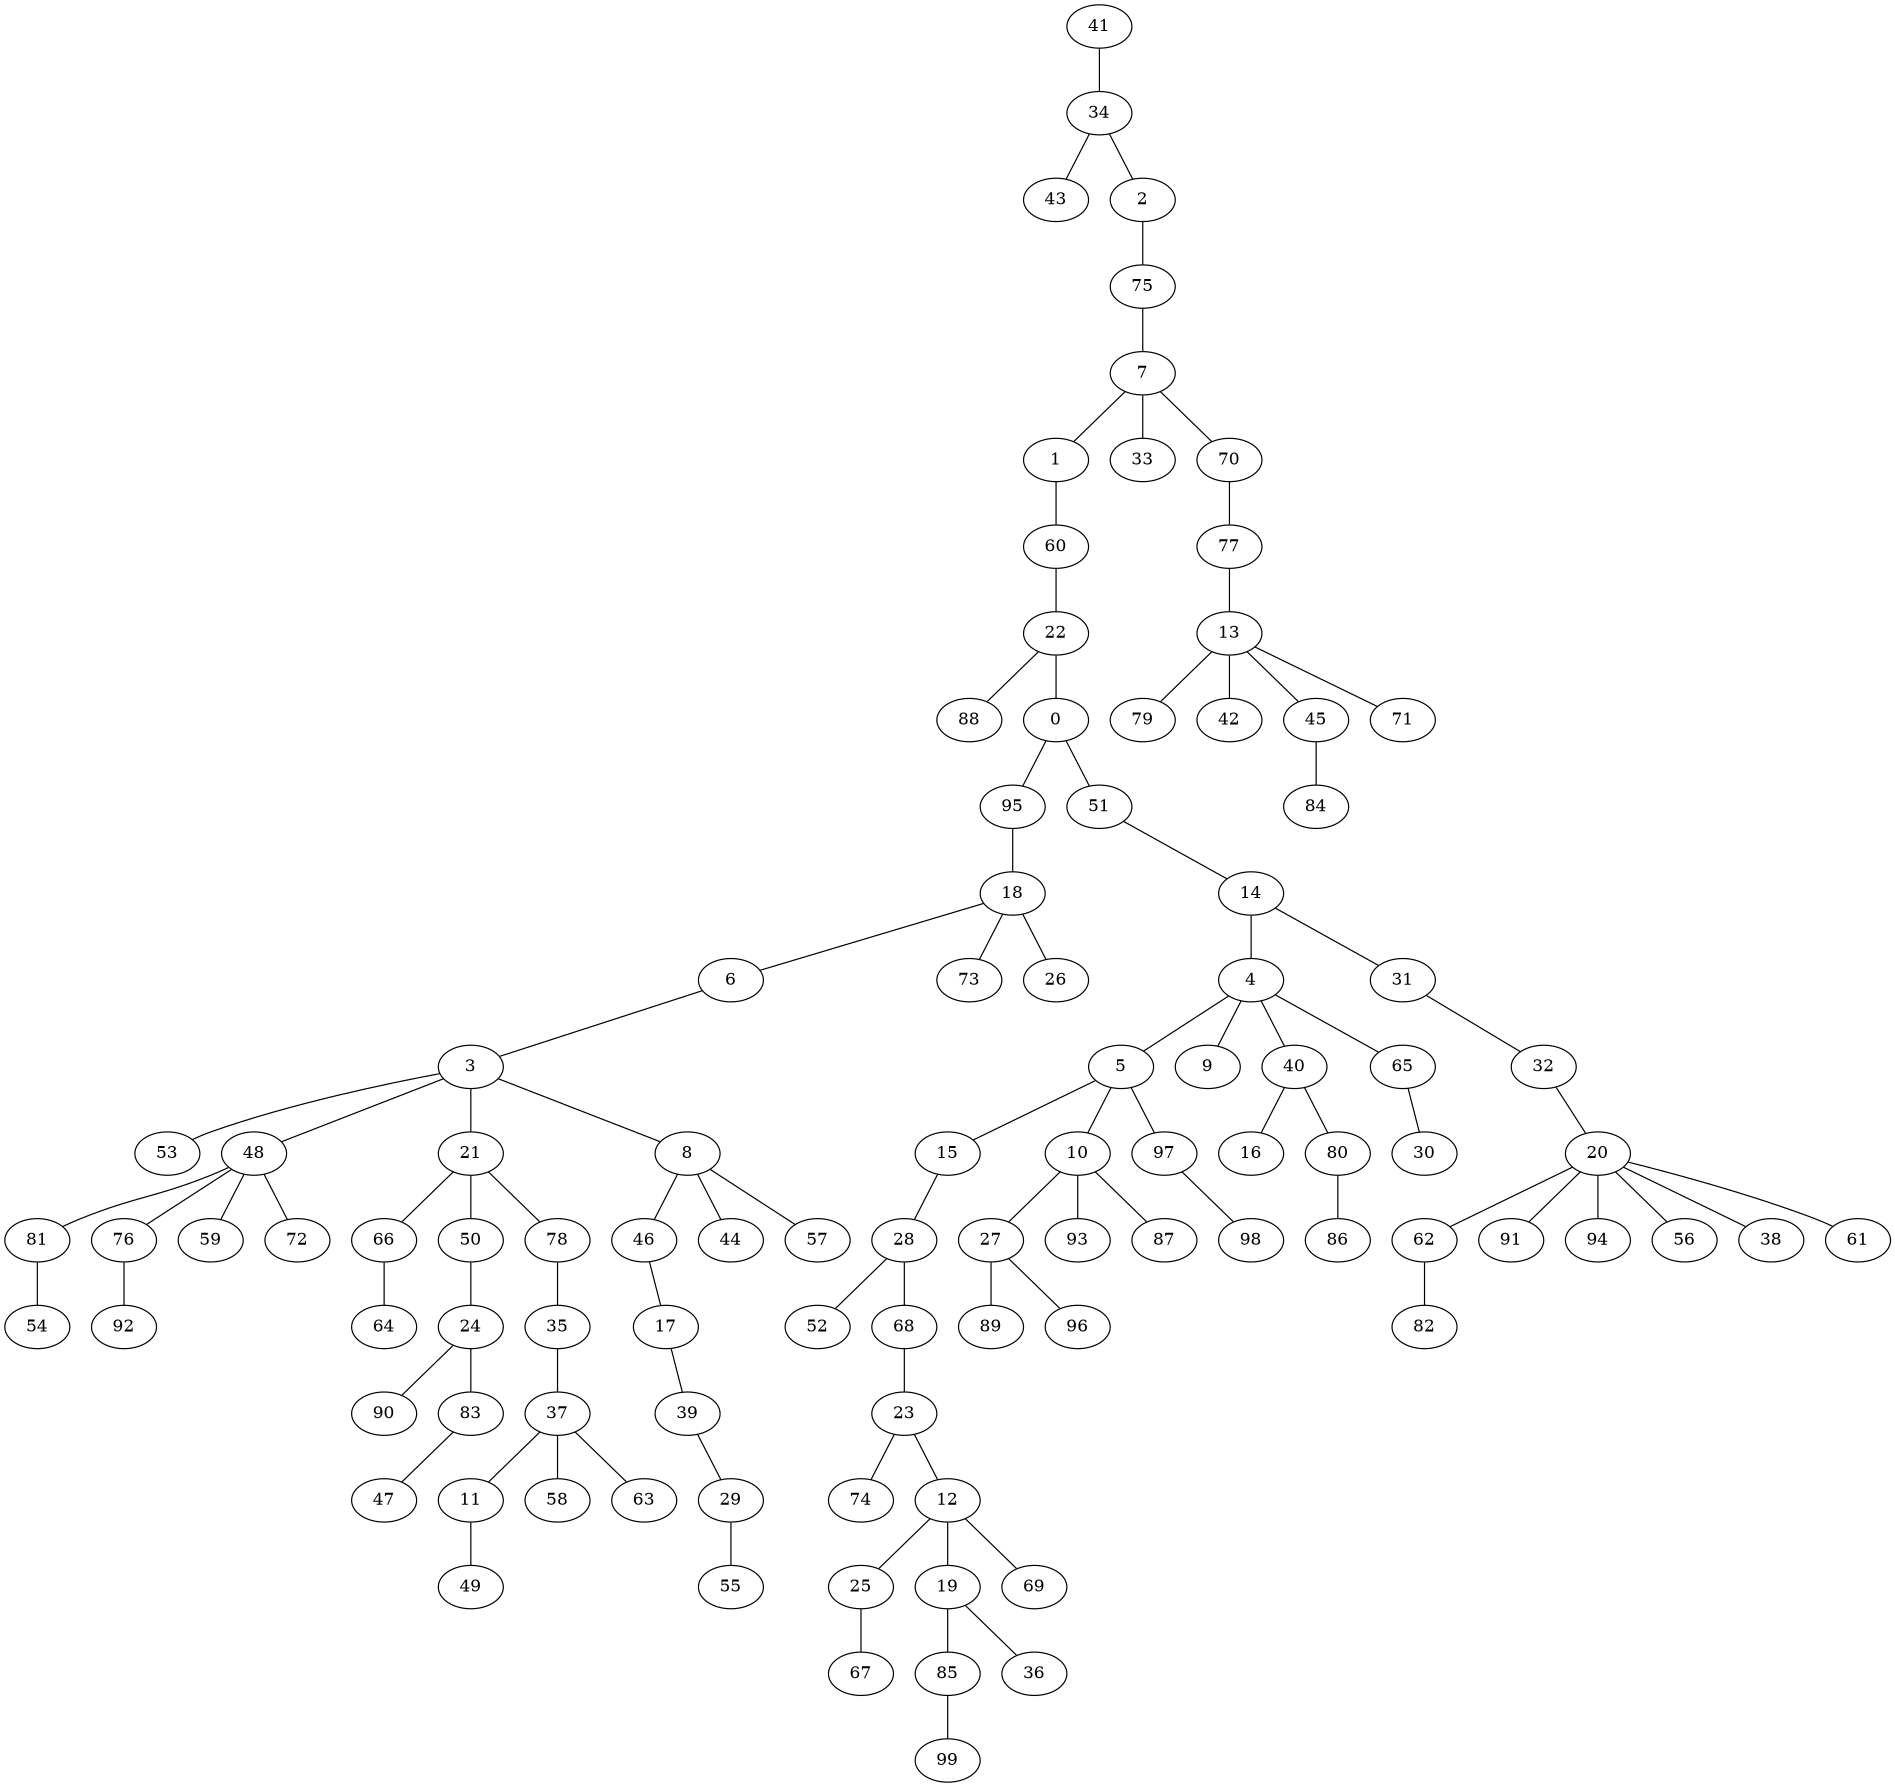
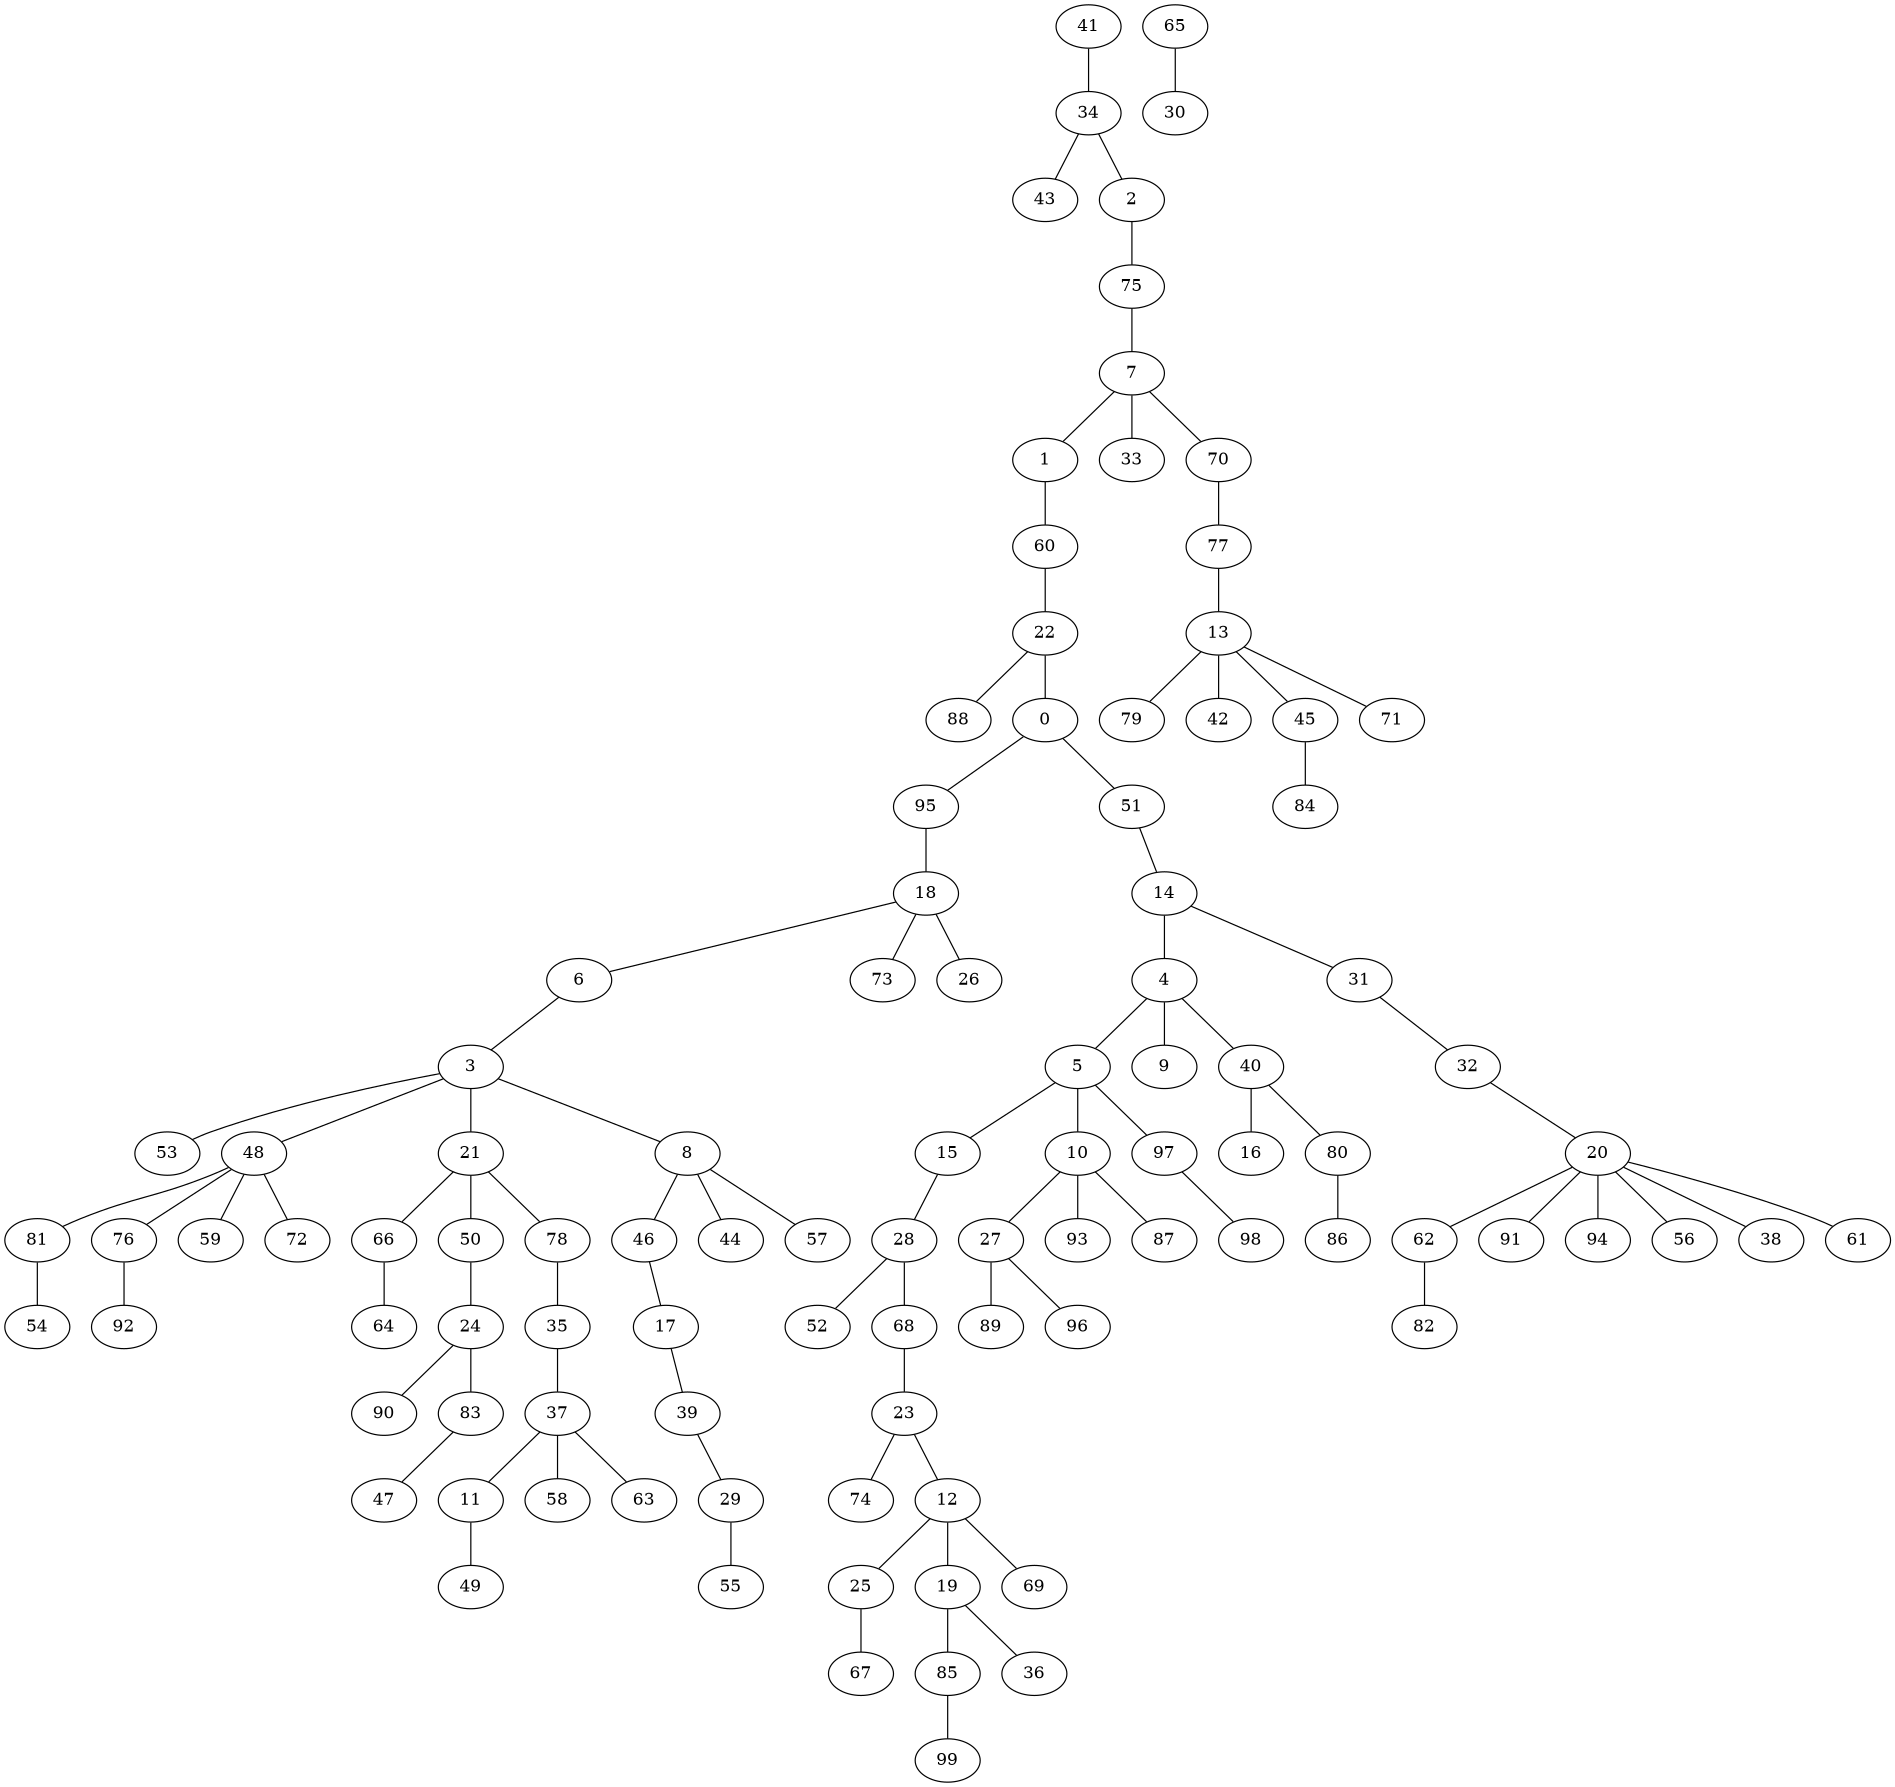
(1327, 1024) -> none
